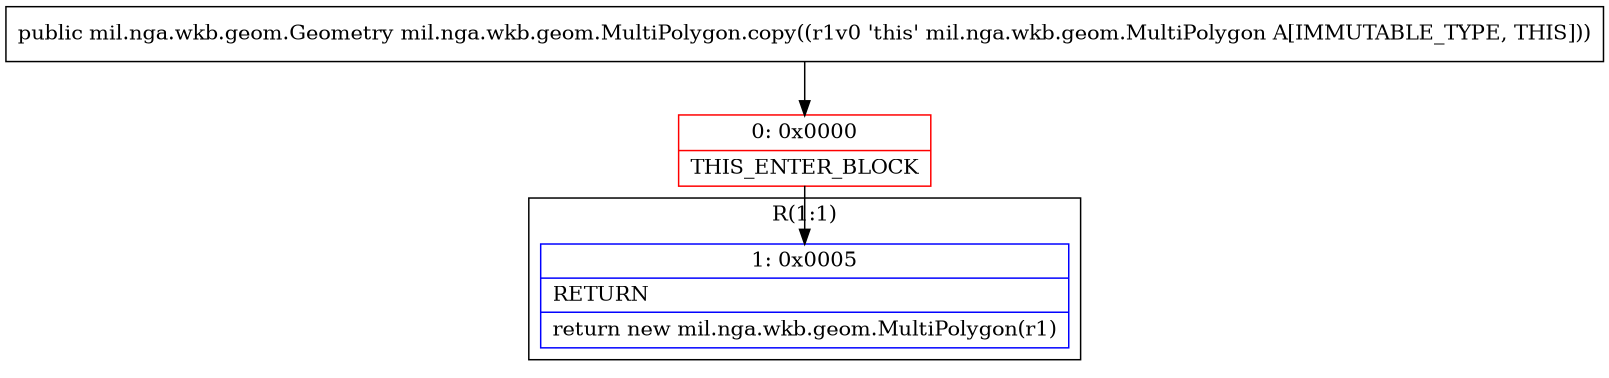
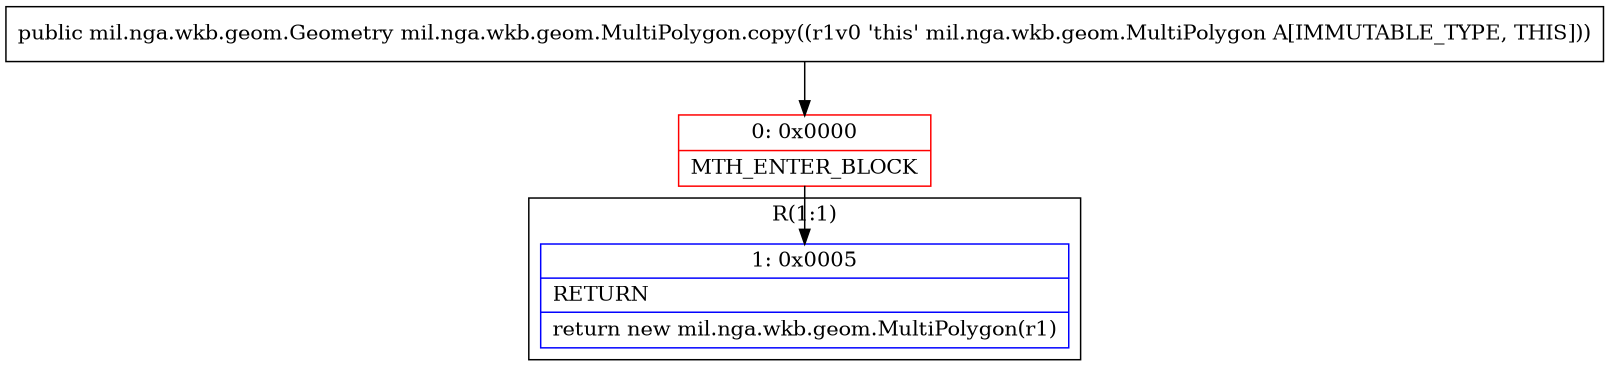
(805, 168) -> (805, 168)
